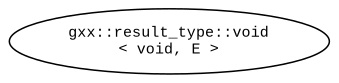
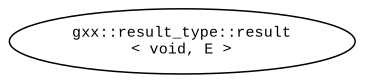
(169, 41) -> (182, 41)
